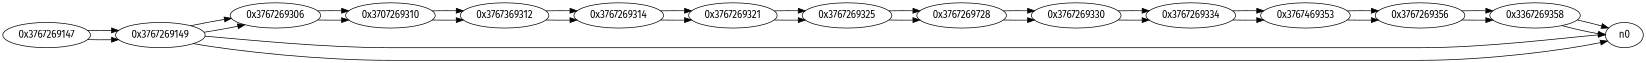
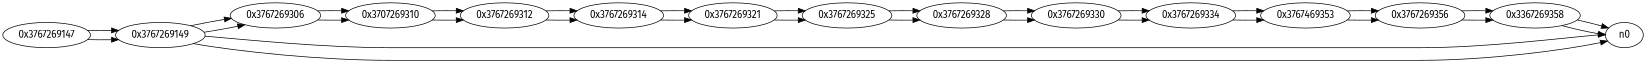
(505, 15) -> (505, 15)
(962, 15) -> (962, 15)
